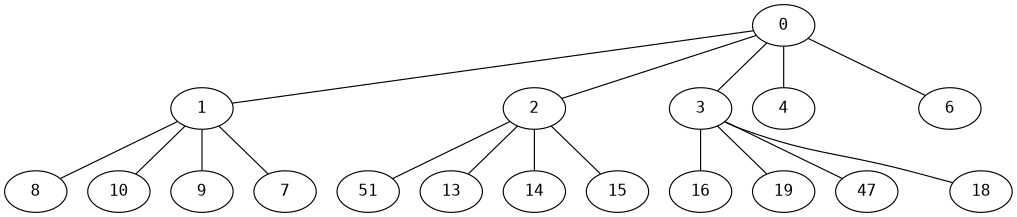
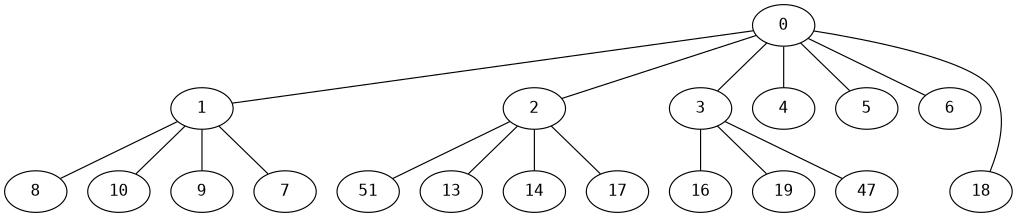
none -> (867, 108)
(838, 155) -> (948, 63)
(617, 192) -> (617, 192)
